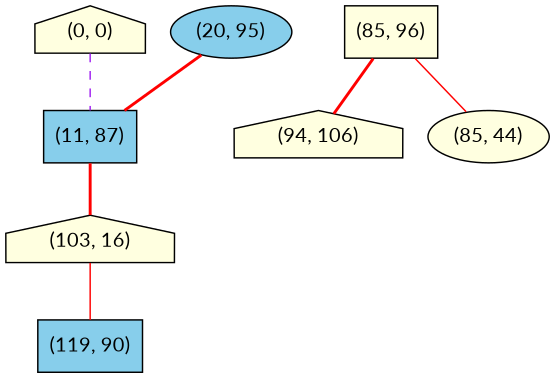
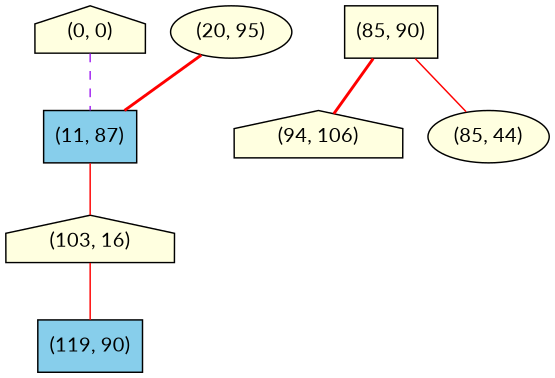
(231, 32) -> (231, 32)
(391, 32) -> (391, 32)
(90, 189) -> (90, 189)
